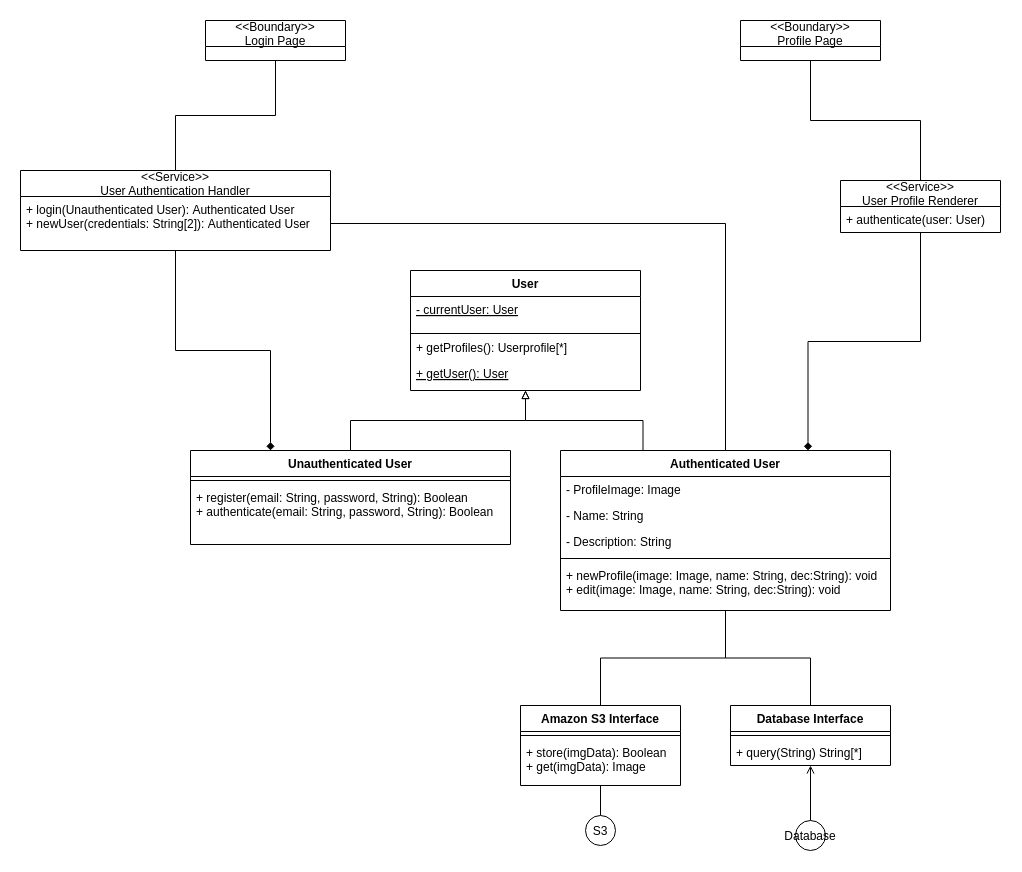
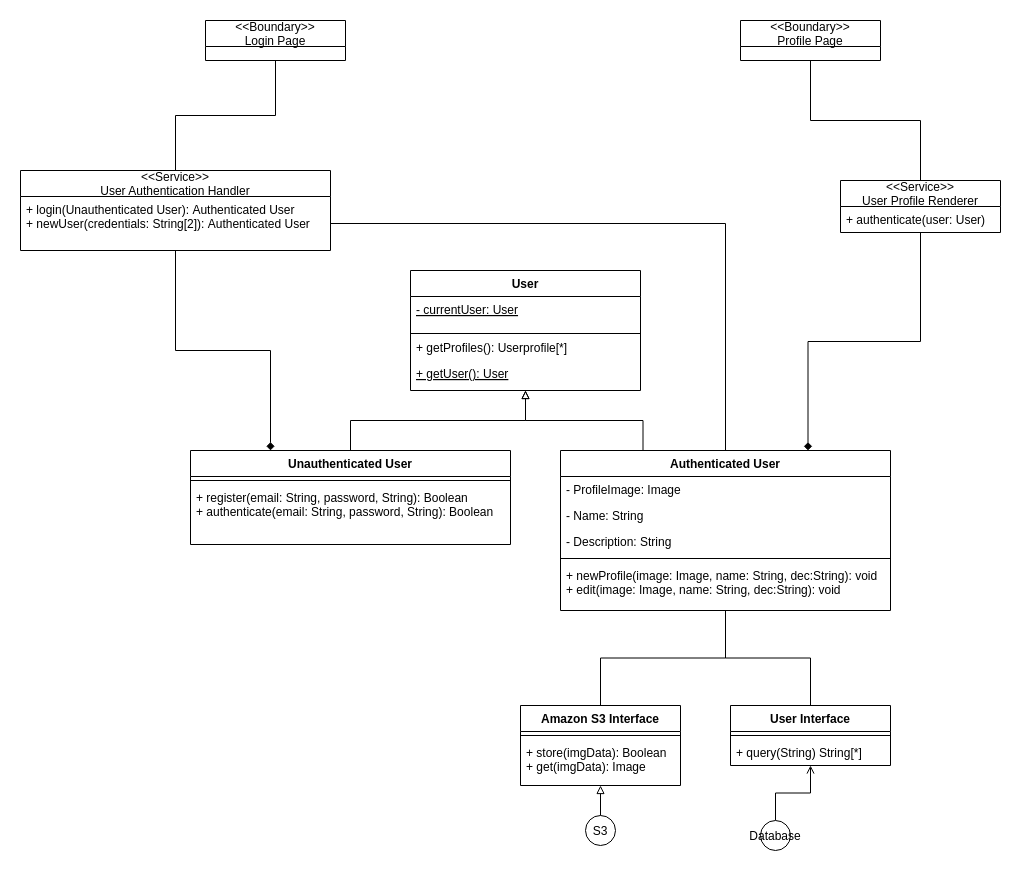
(810, 719) -> (810, 719)
(601, 792) -> (601, 795)
(811, 836) -> (776, 836)
